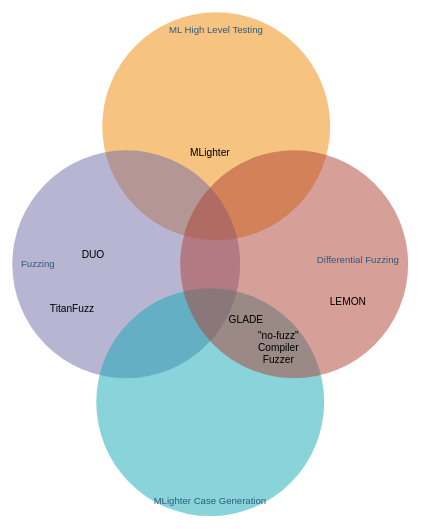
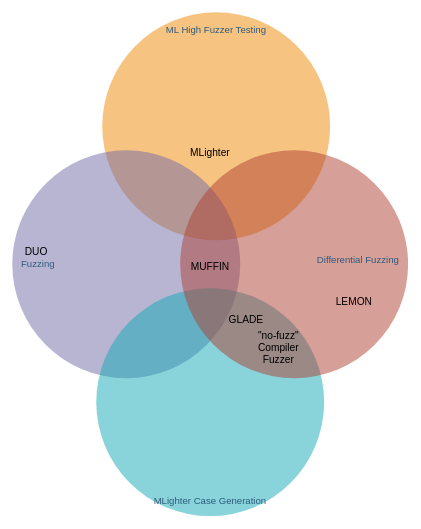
(216, 30) -> (216, 30)
(93, 255) -> (36, 252)
none -> (210, 267)
(348, 303) -> (354, 303)
(72, 309) -> none
